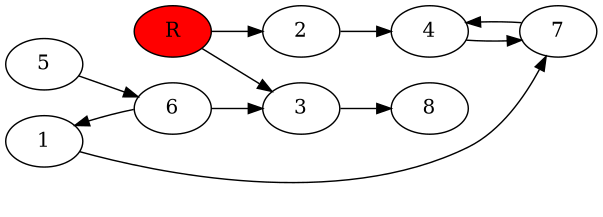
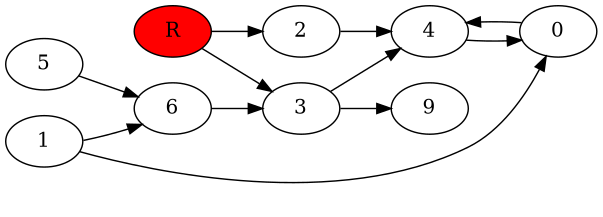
(558, 31) -> (558, 31)
none -> (359, 74)
(430, 109) -> (430, 109)
(111, 115) -> (106, 135)
